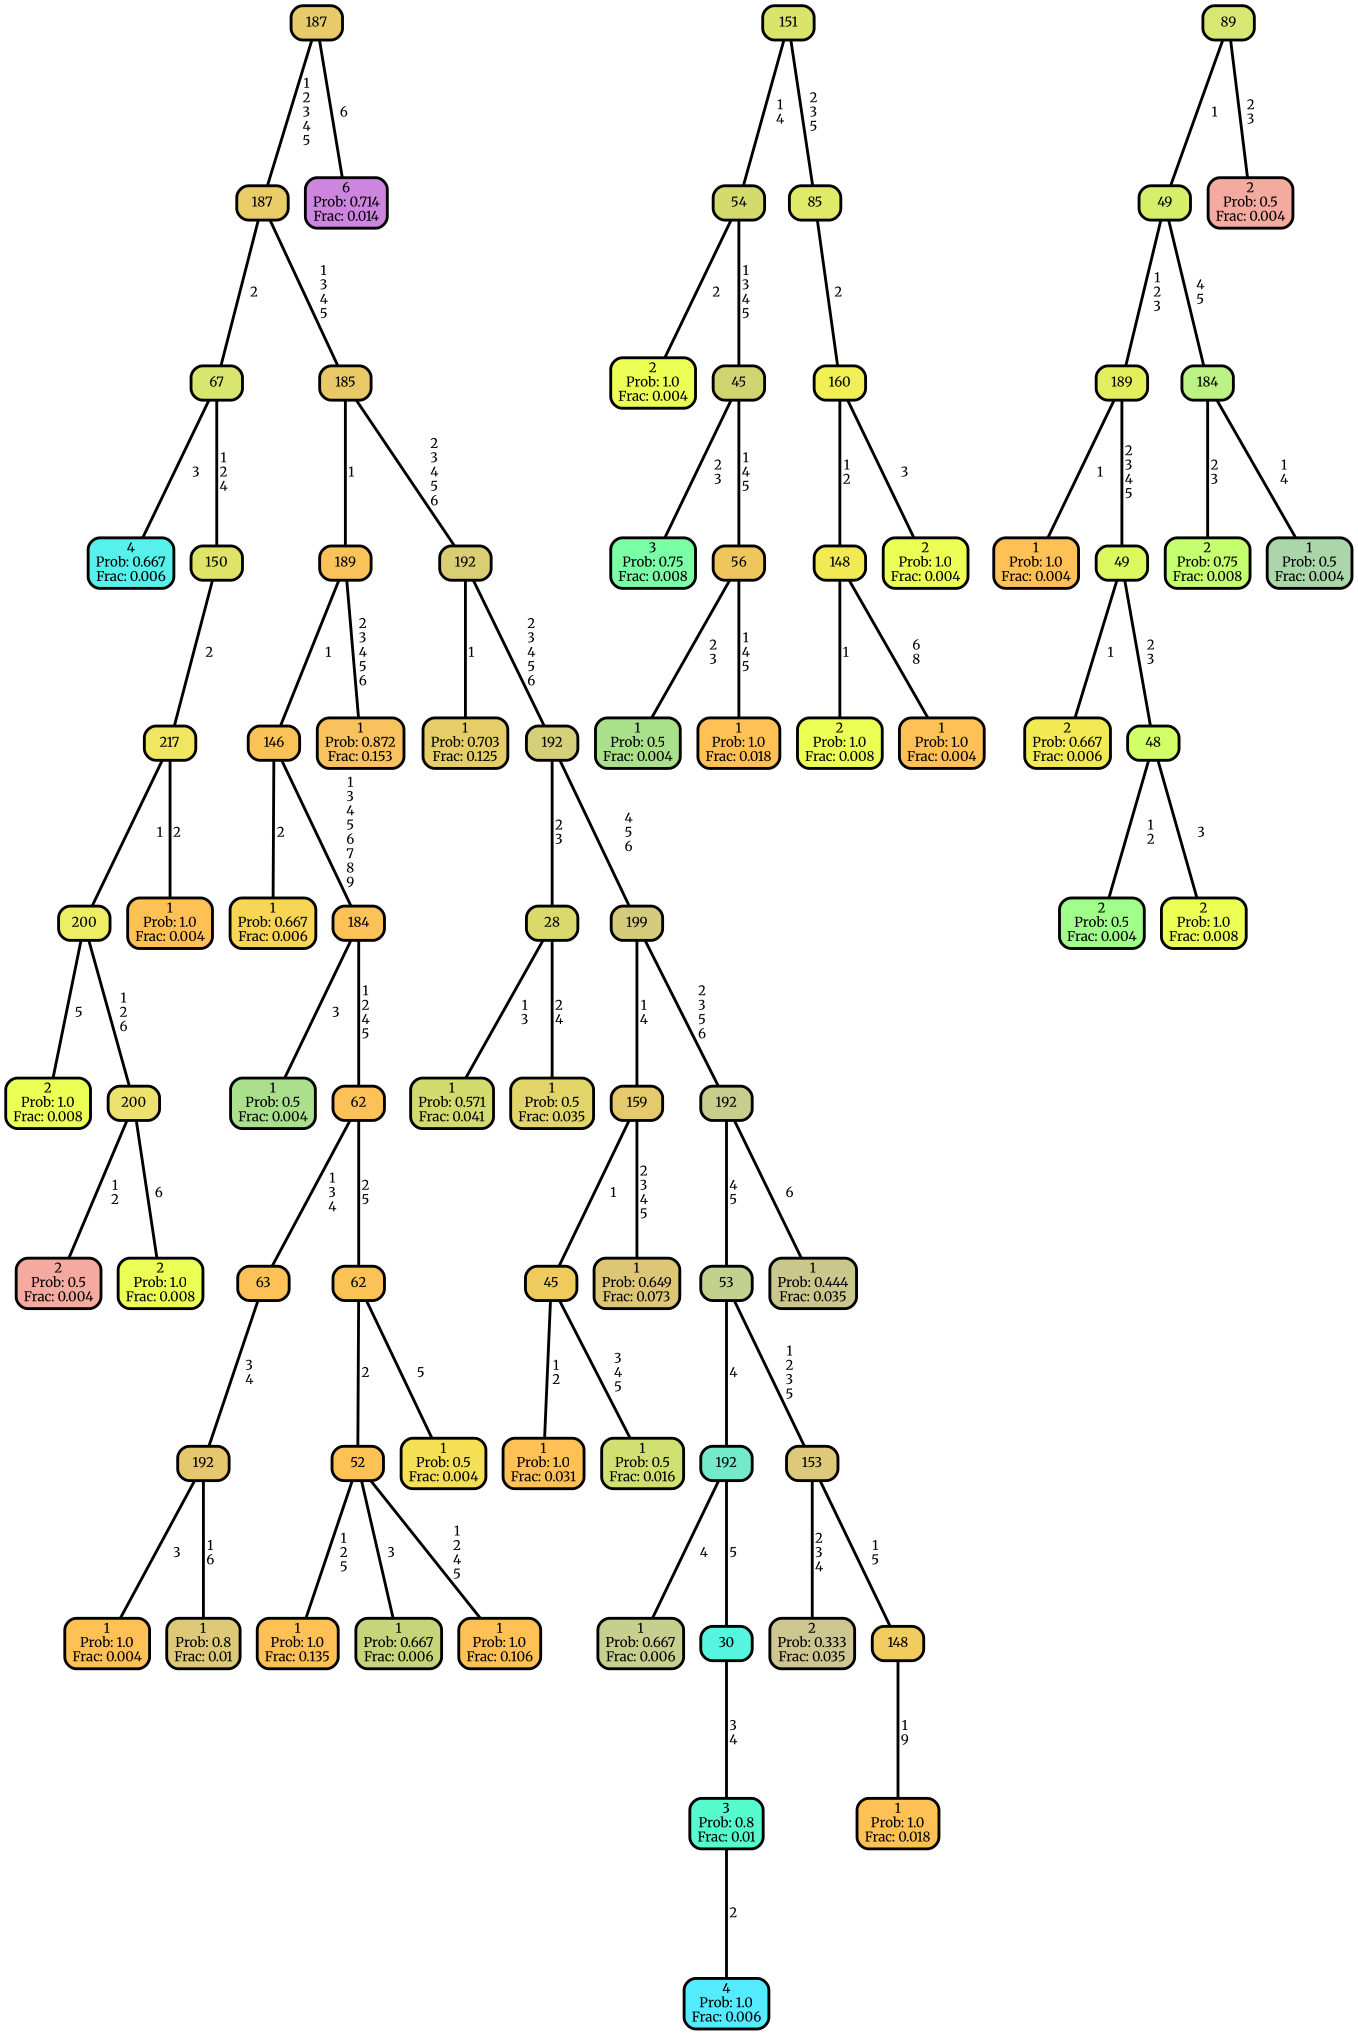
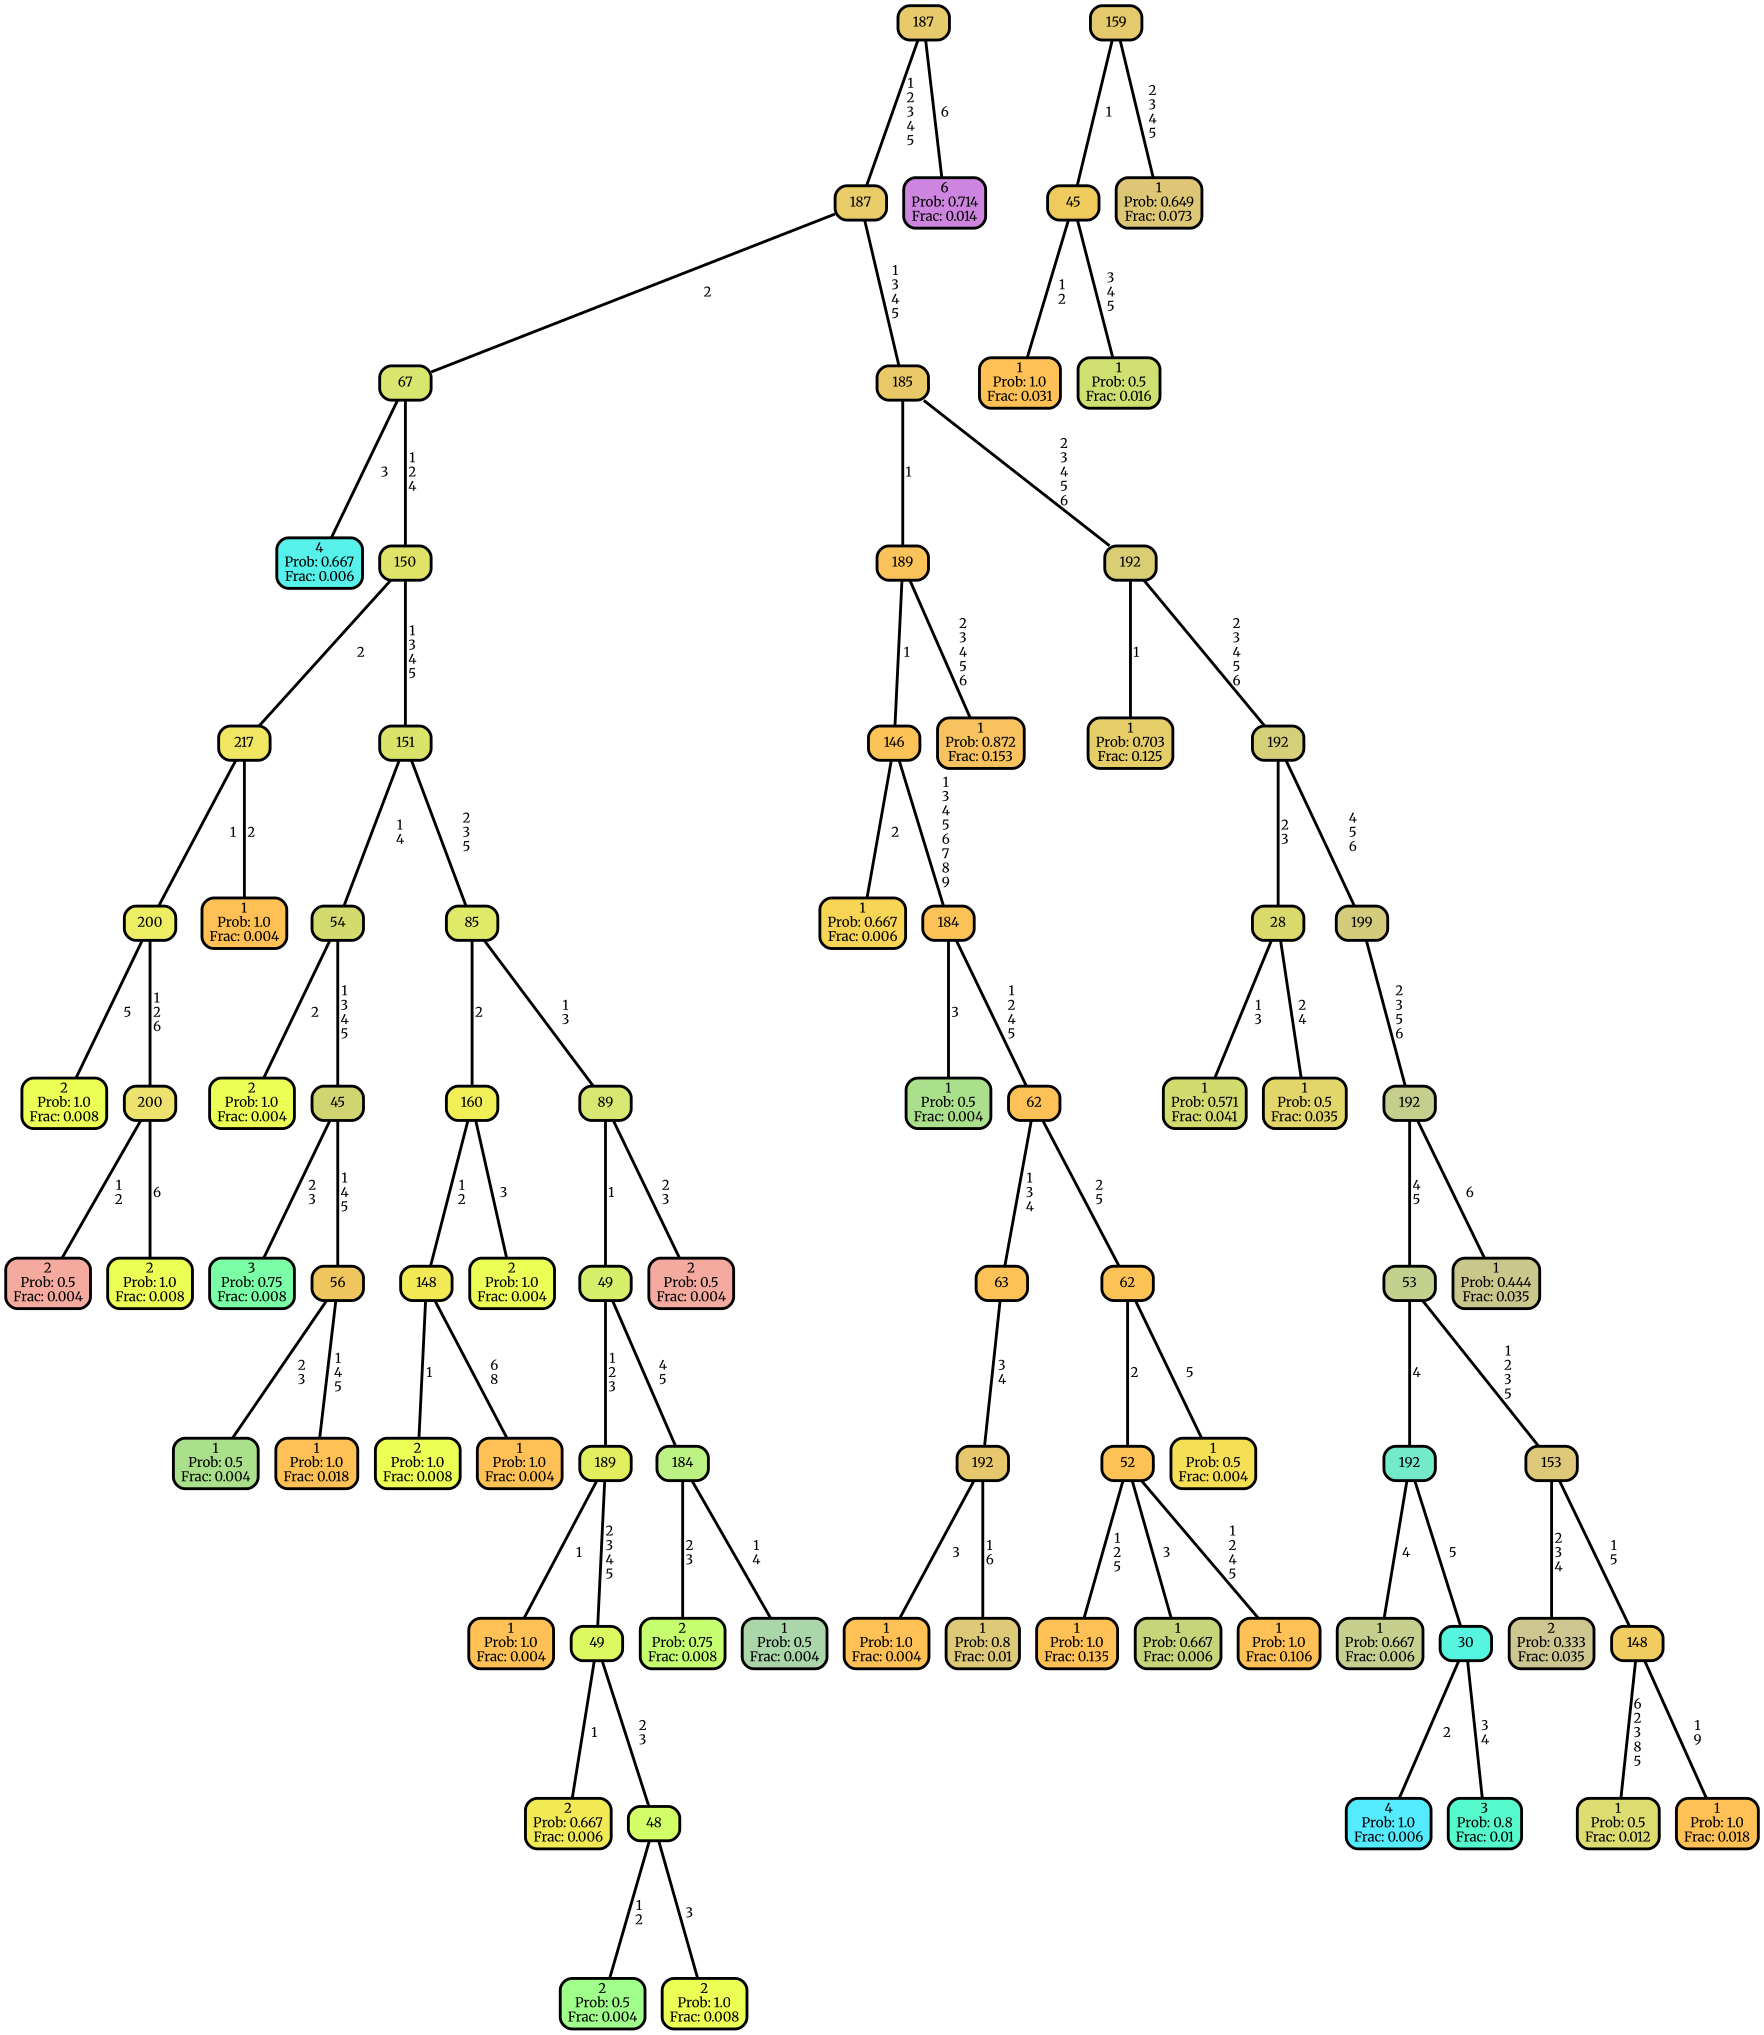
none -> (405, 653)
none -> (539, 1013)
(637, 1013) -> none
none -> (1618, 1824)
(726, 1914) -> (1429, 1730)
